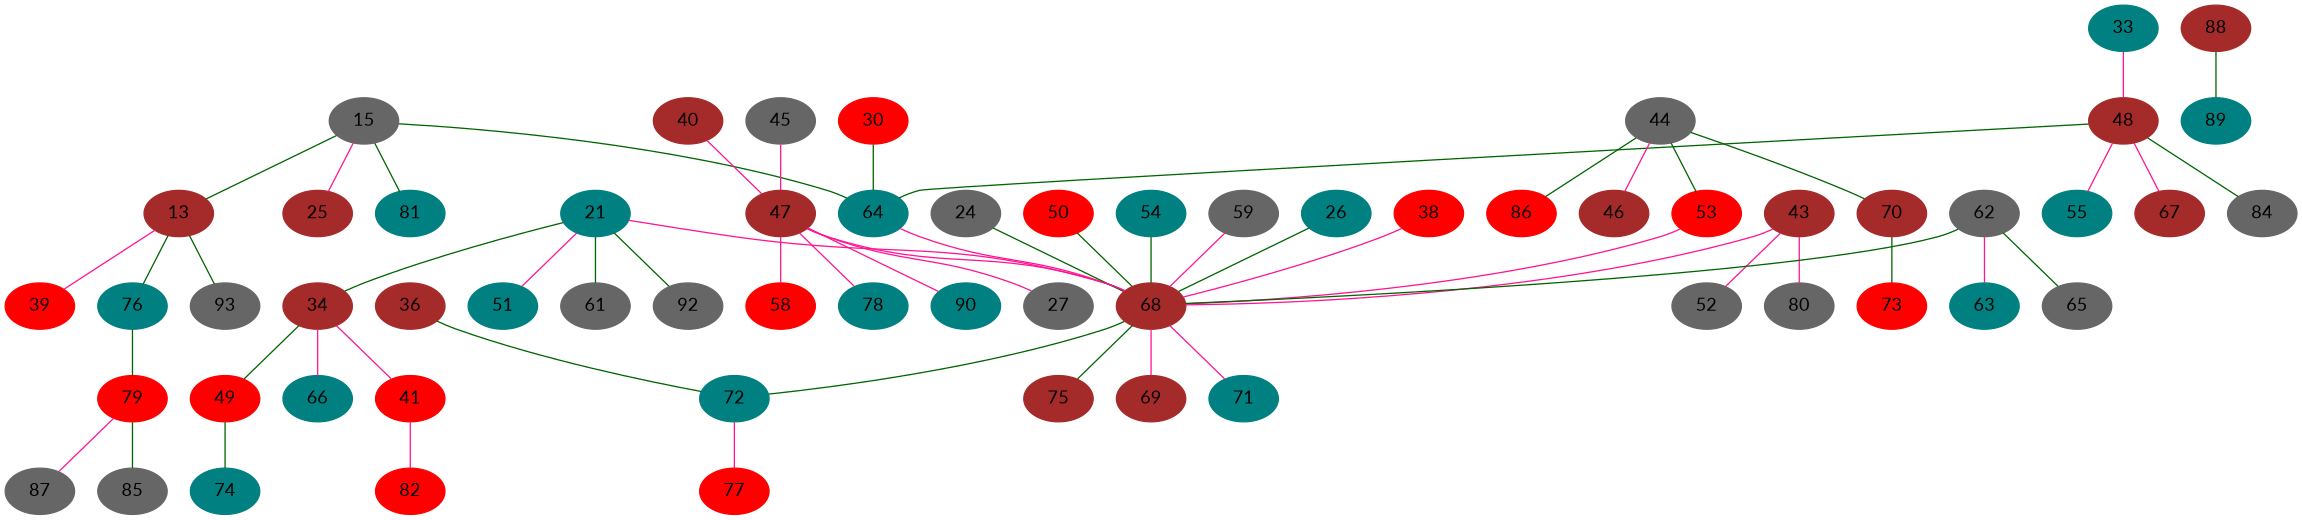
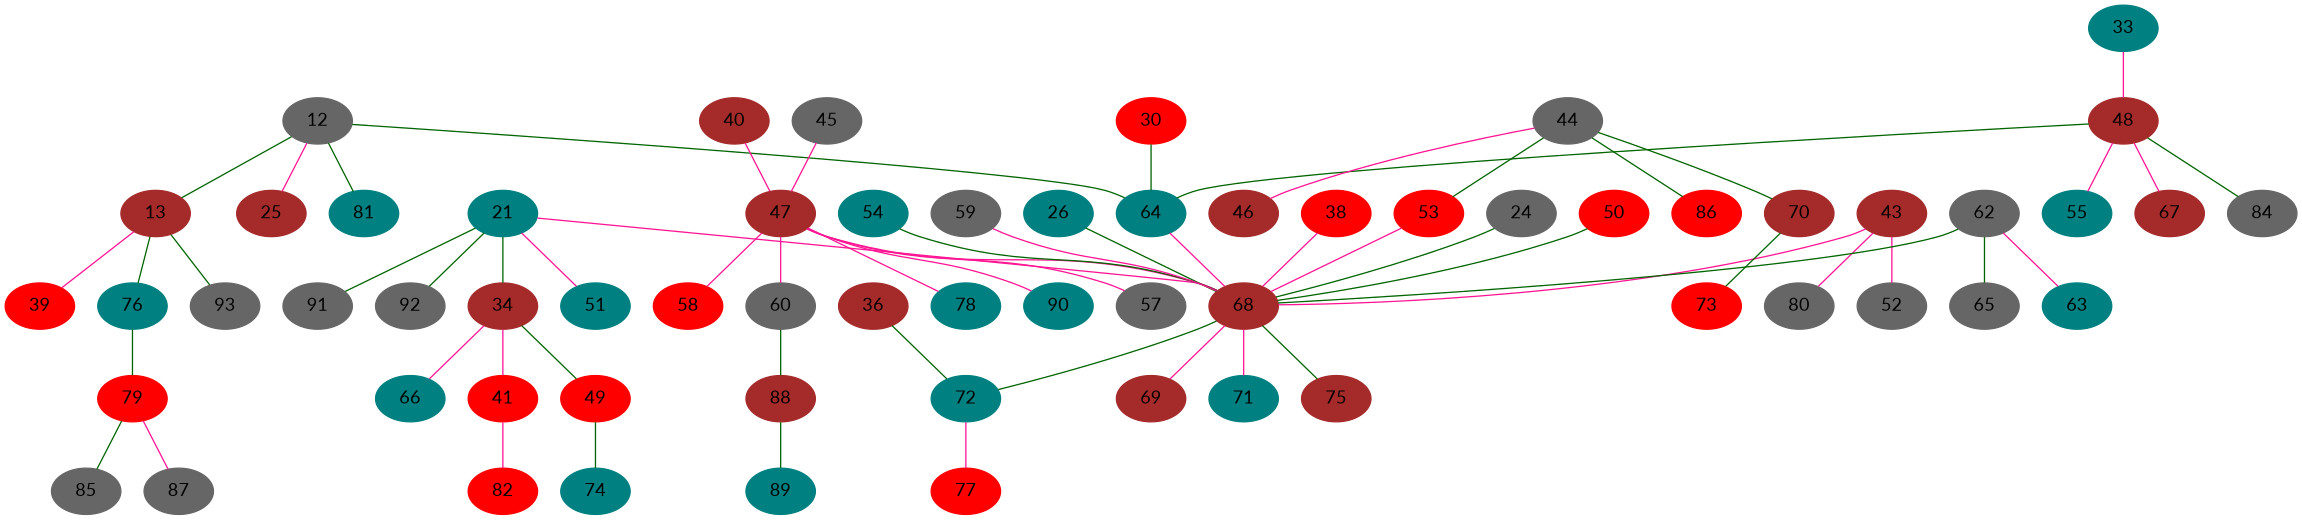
(364, 121) -> (318, 121)
(595, 306) -> (318, 306)
none -> (781, 306)
(1058, 306) -> (1151, 306)
